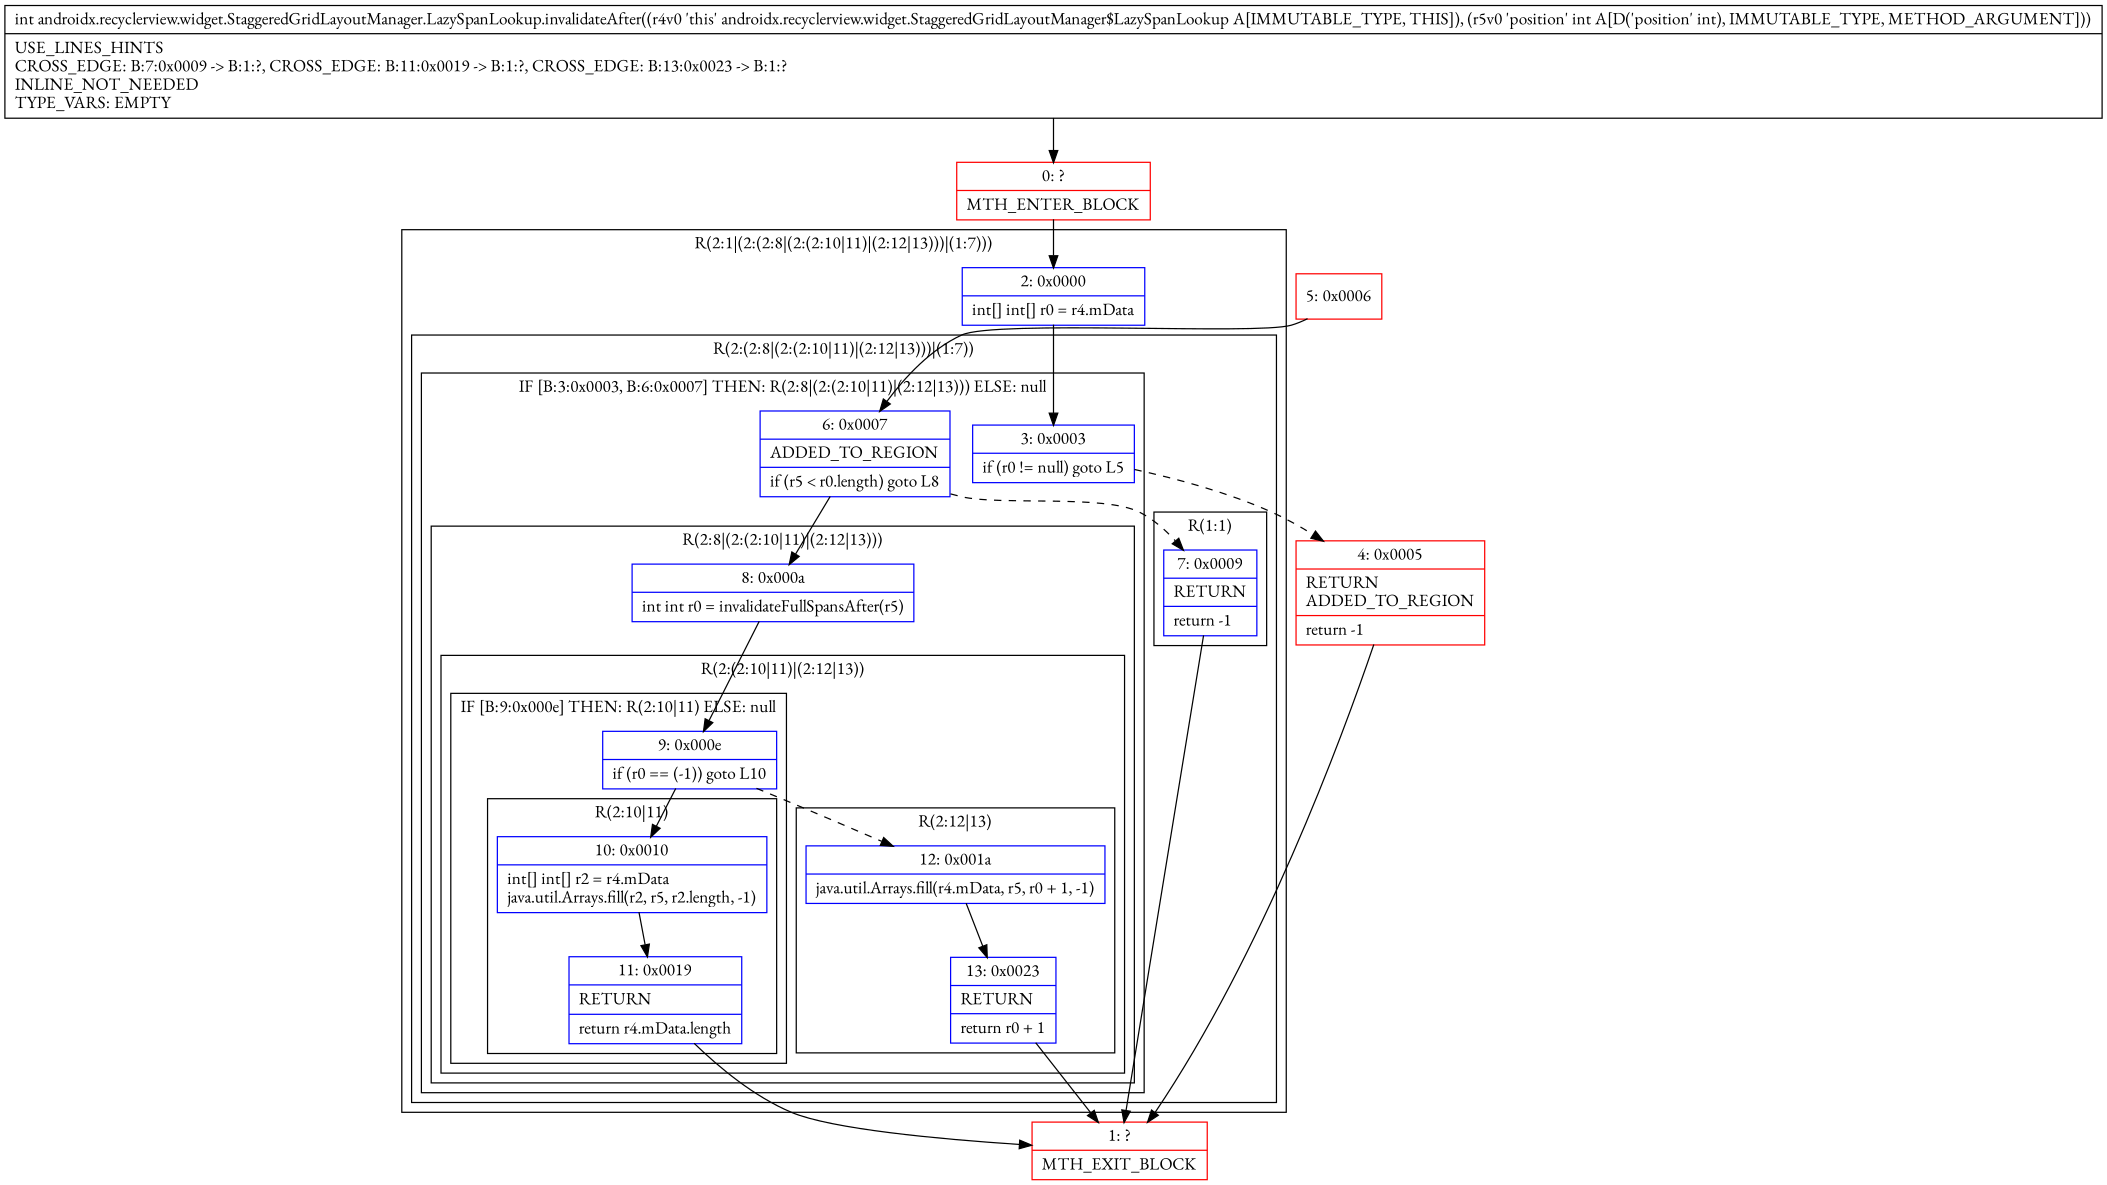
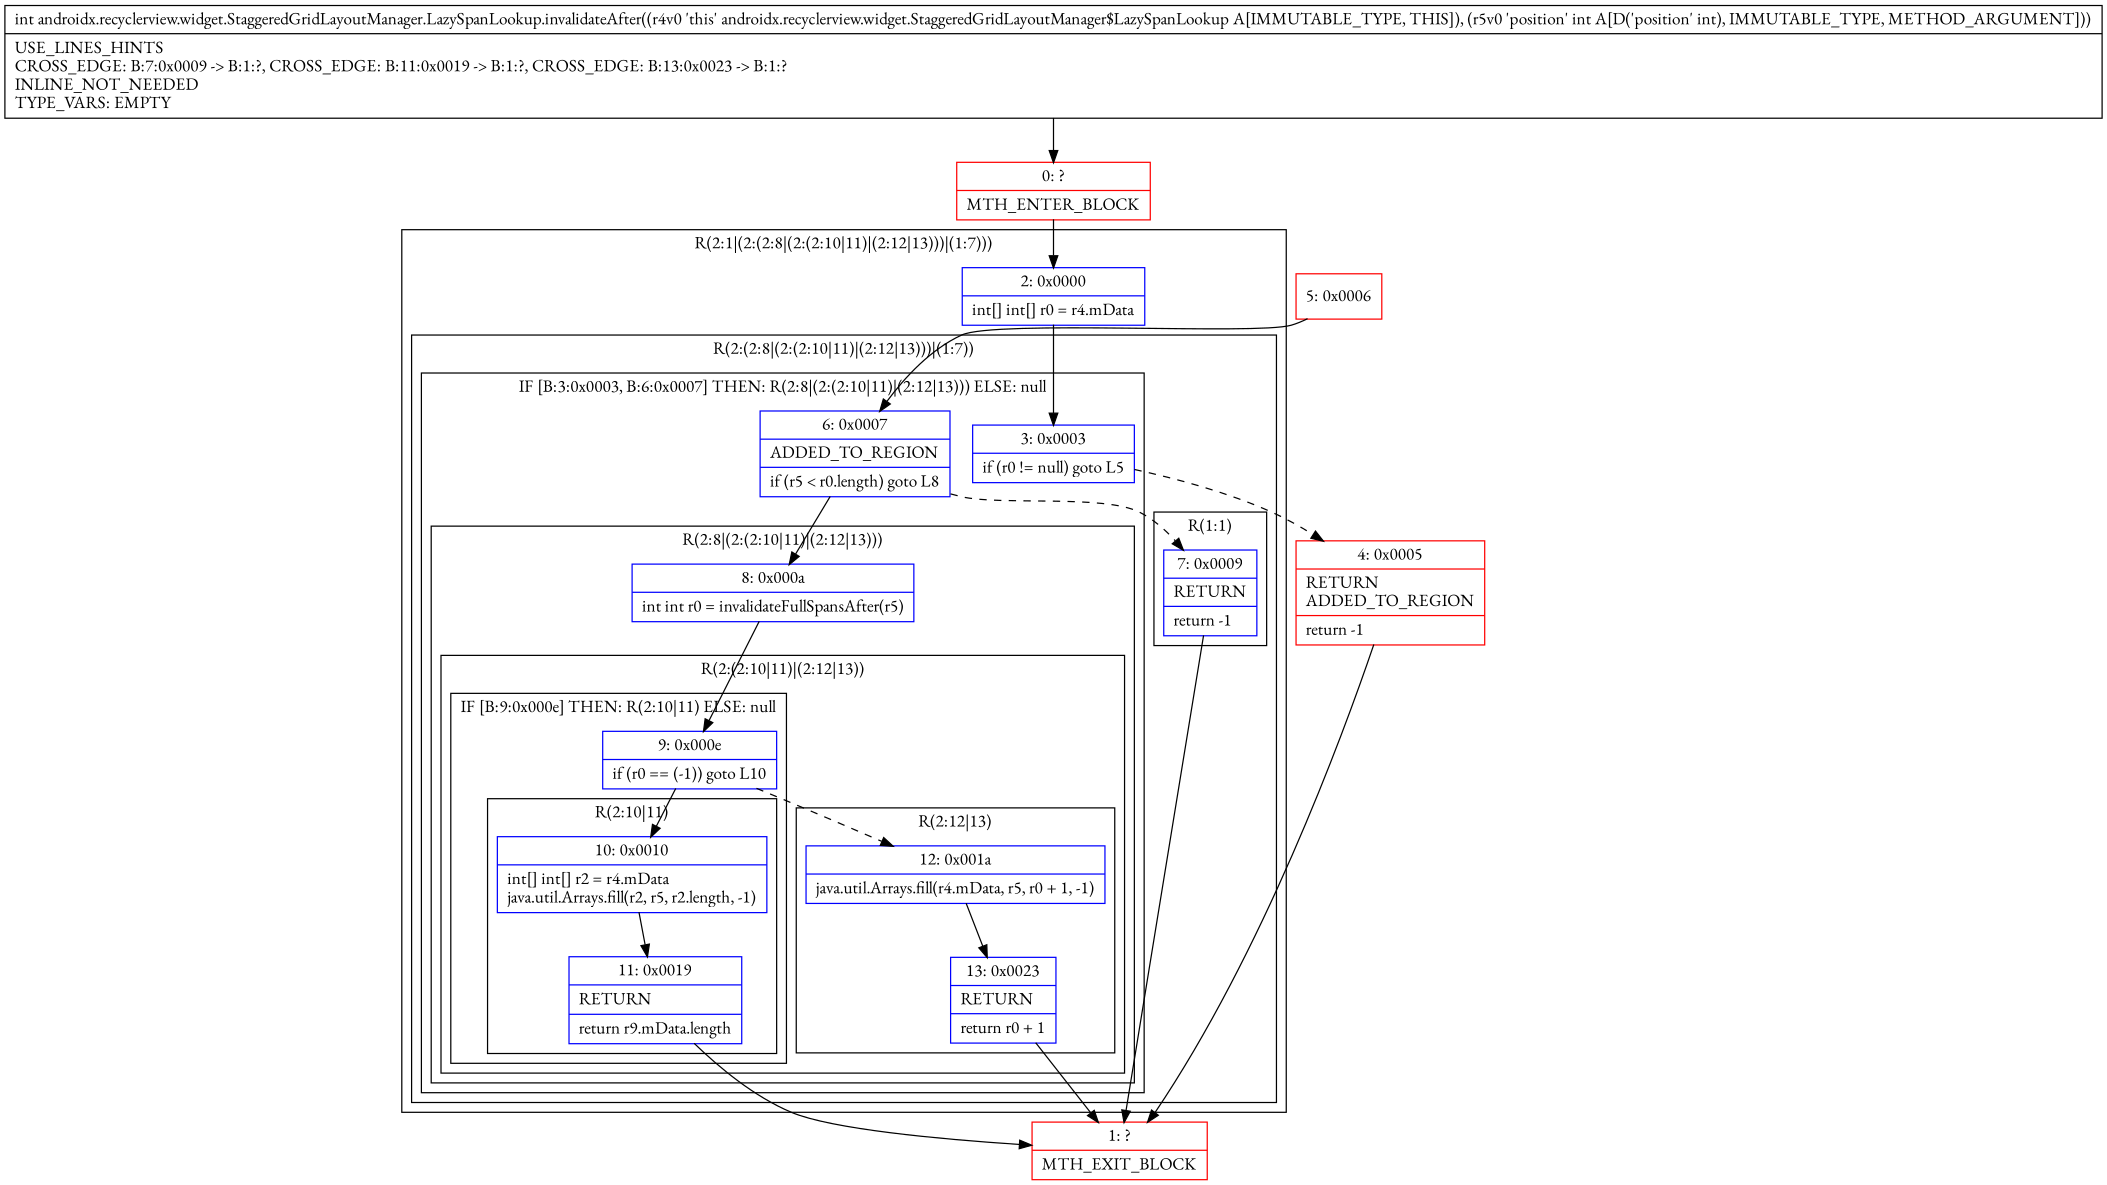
(655, 1028) -> (655, 1028)
